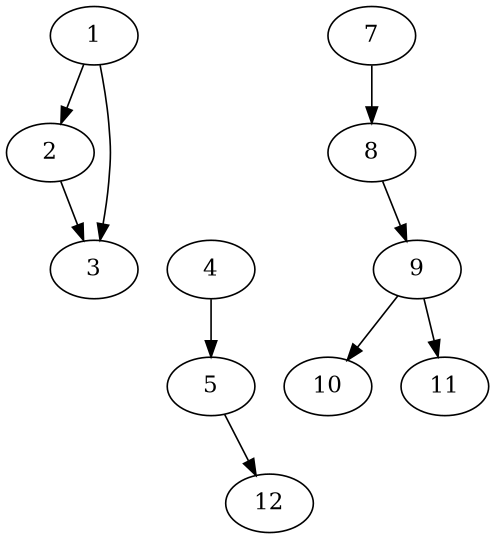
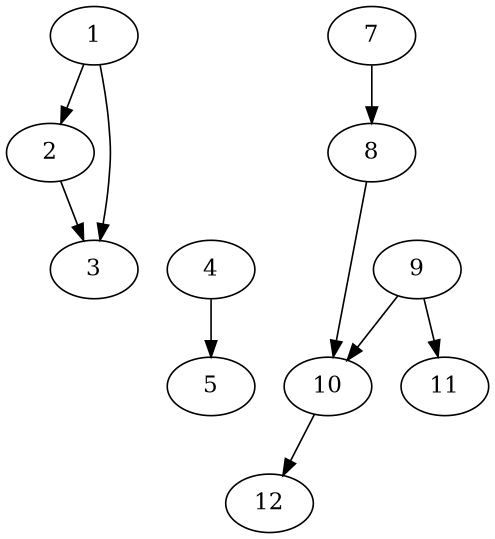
(391, 203) -> (351, 261)
(237, 438) -> (302, 438)
